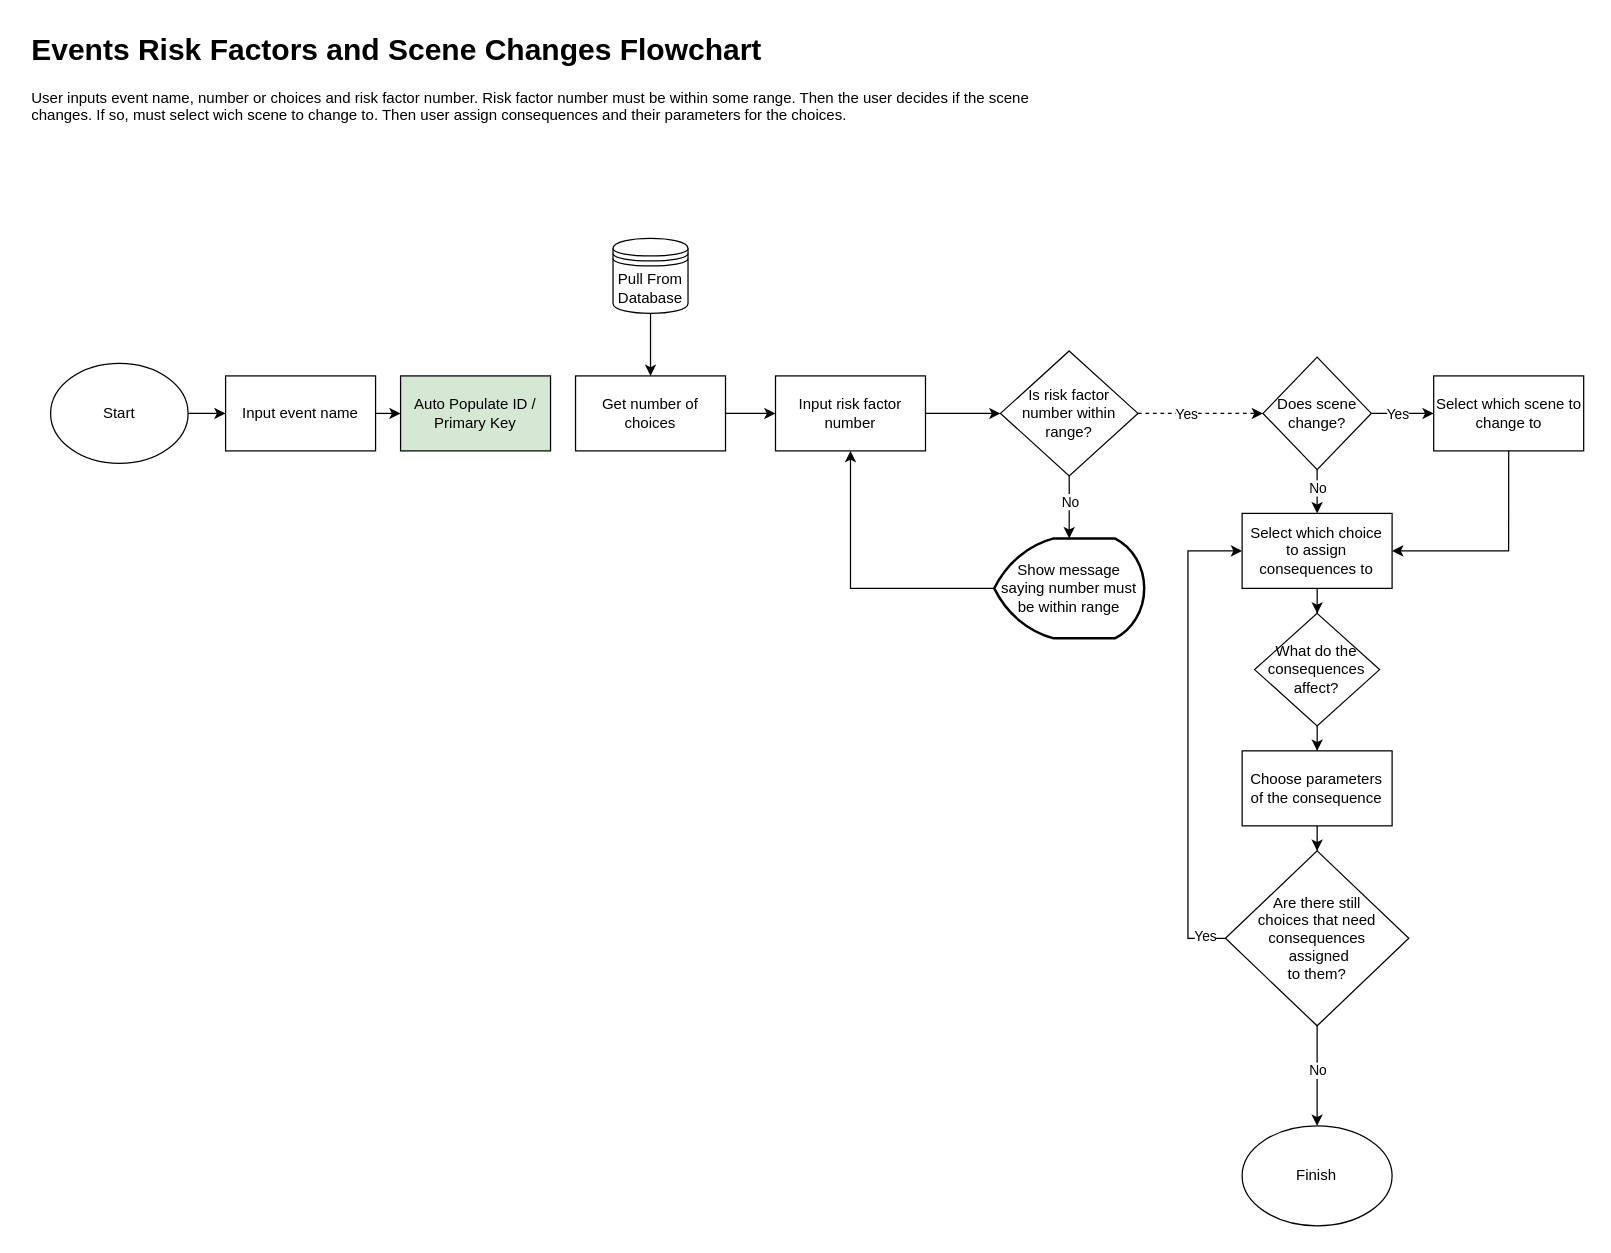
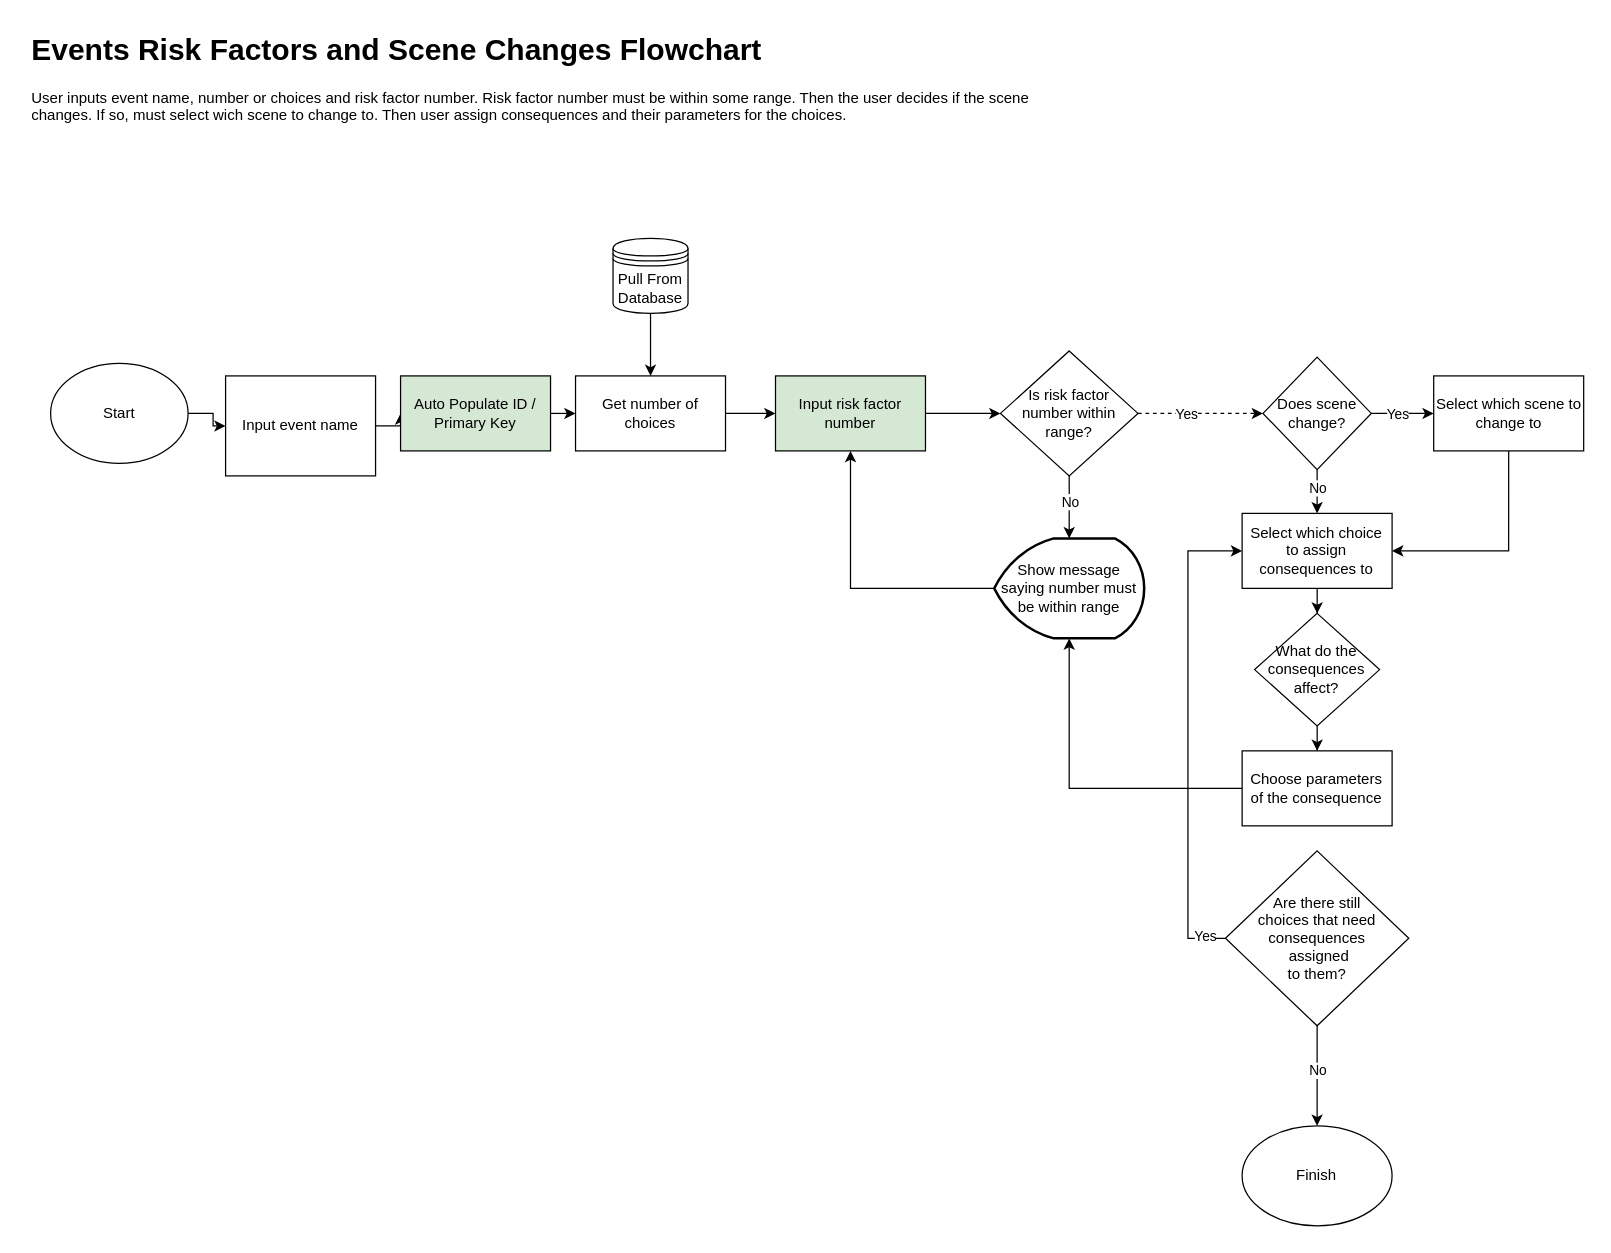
(301, 413) -> (301, 426)
none -> (559, 413)
(851, 413) -> (851, 413)
(1317, 843) -> (1084, 788)
